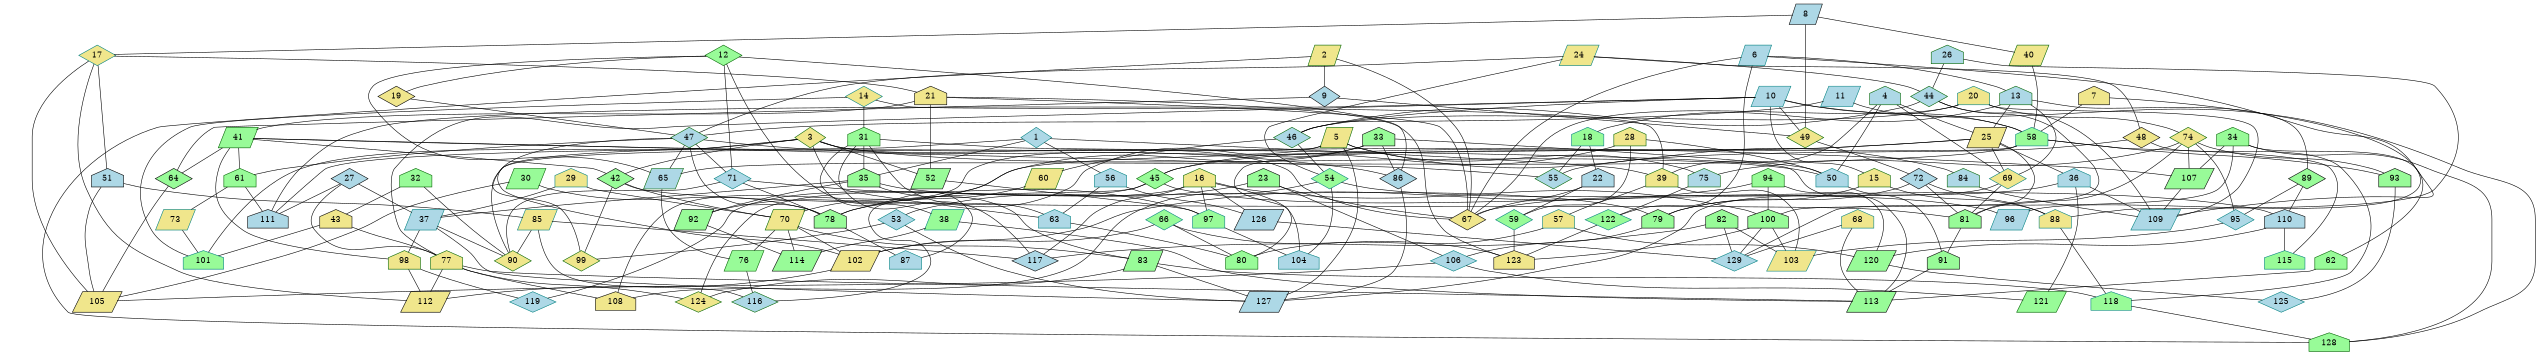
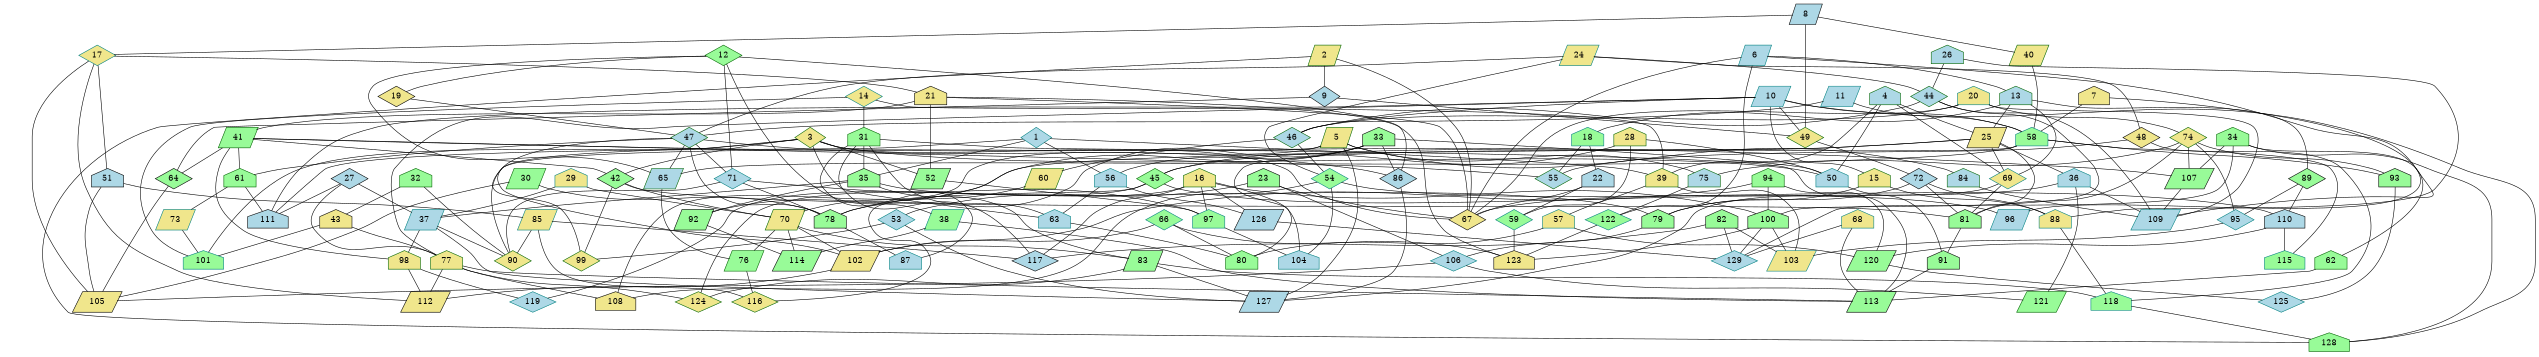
none -> (1242, 158)
(755, 302) -> (755, 302)
